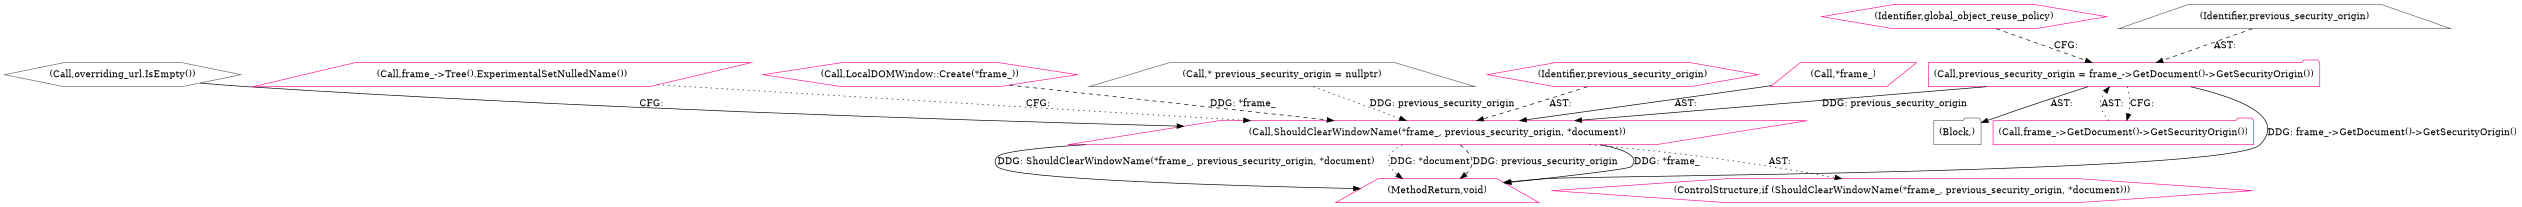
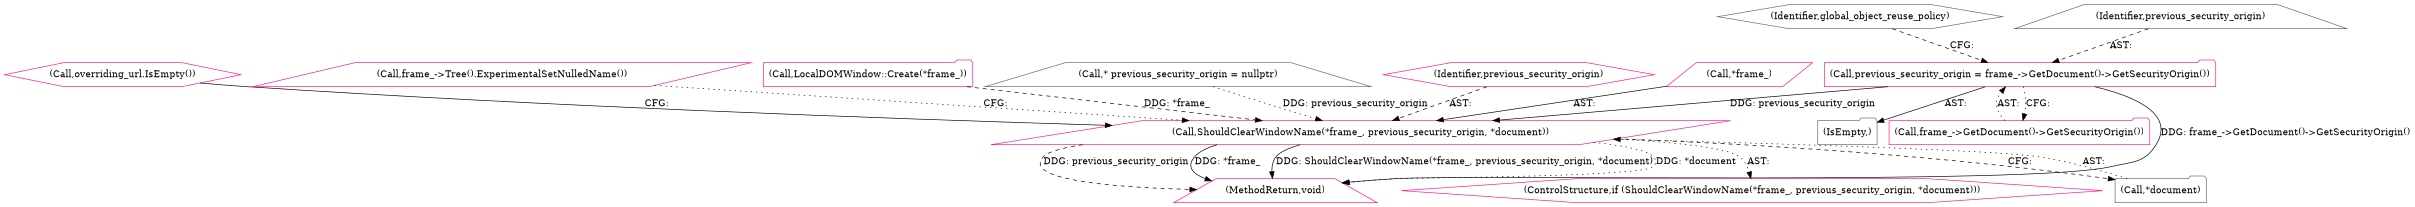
(1964, 17) -> (1860, 17)
(123, 75) -> (123, 75)
(920, 75) -> (868, 75)
(1957, 133) -> (1847, 133)
none -> (2161, 191)
